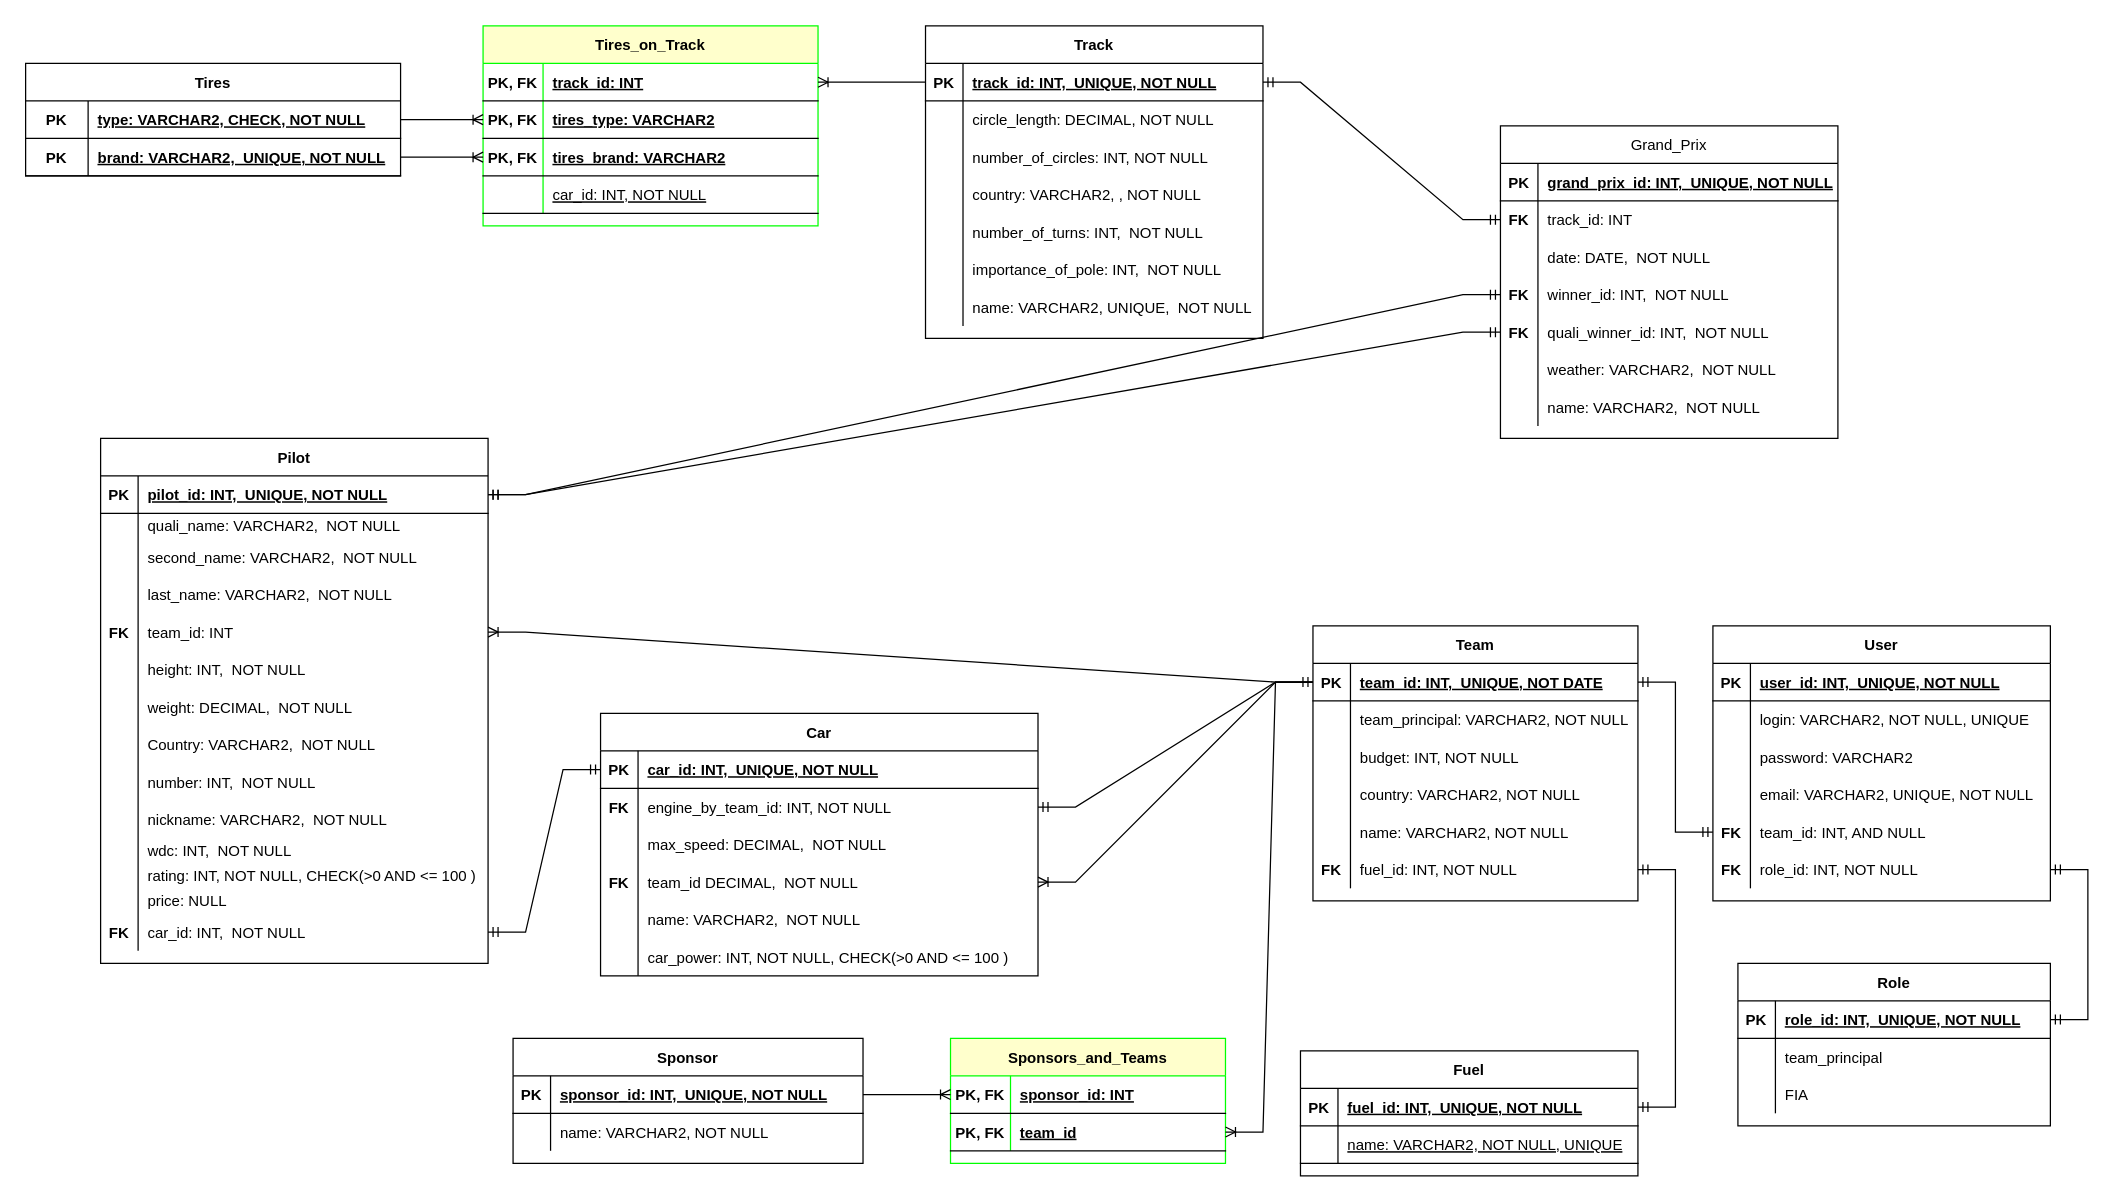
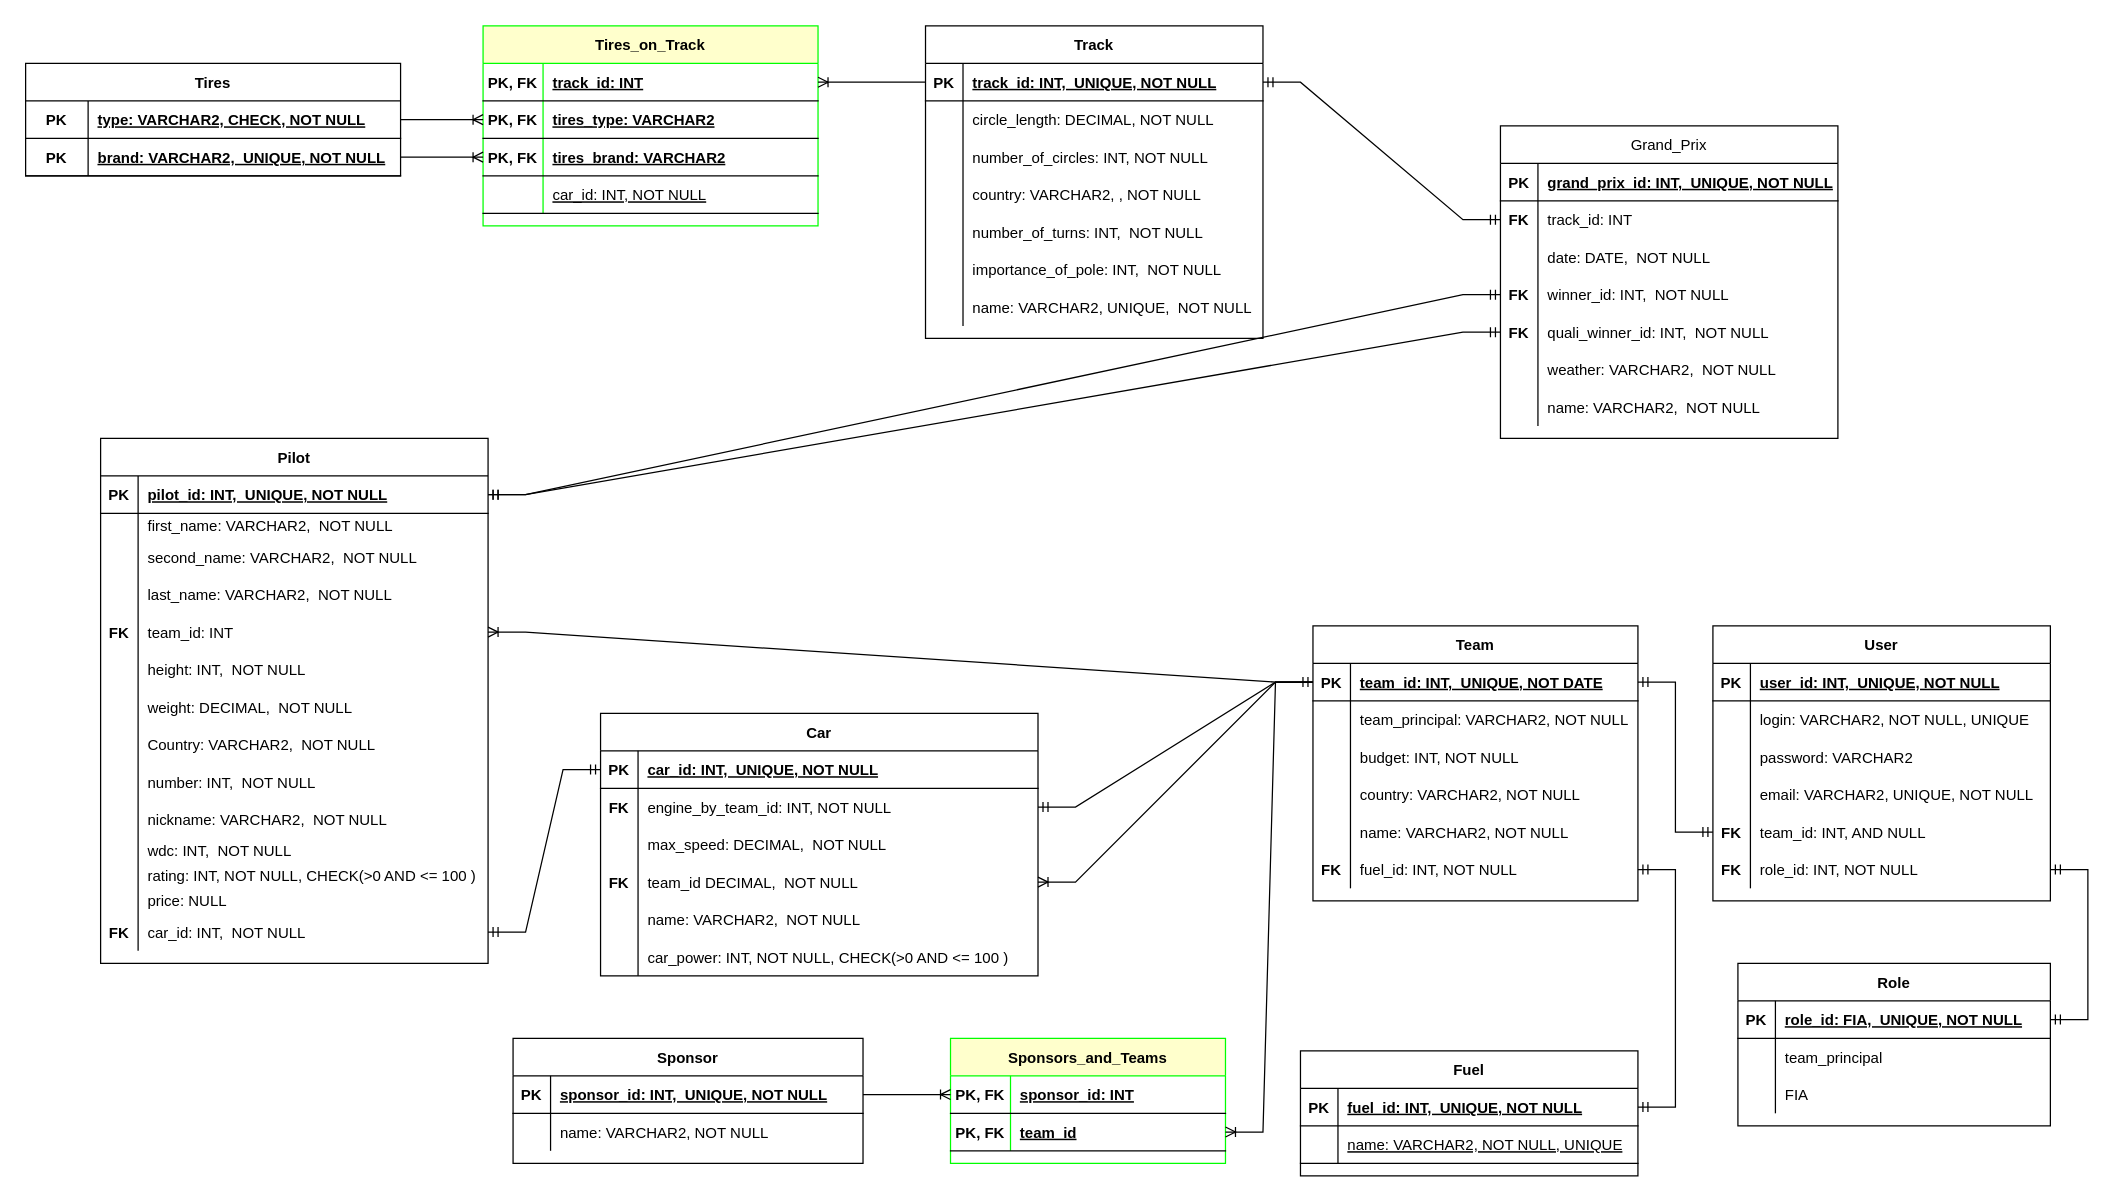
(266, 526) -> (268, 526)
(1900, 1020) -> (1900, 1020)
